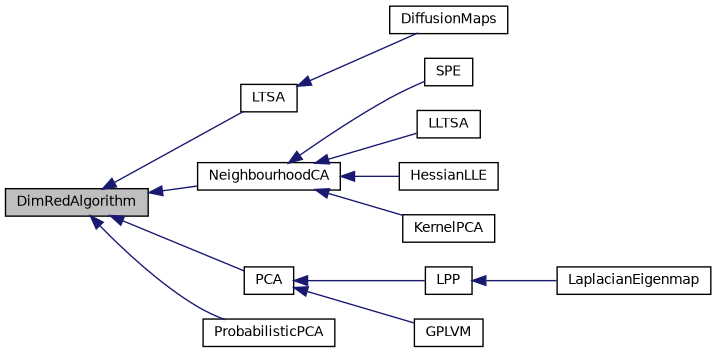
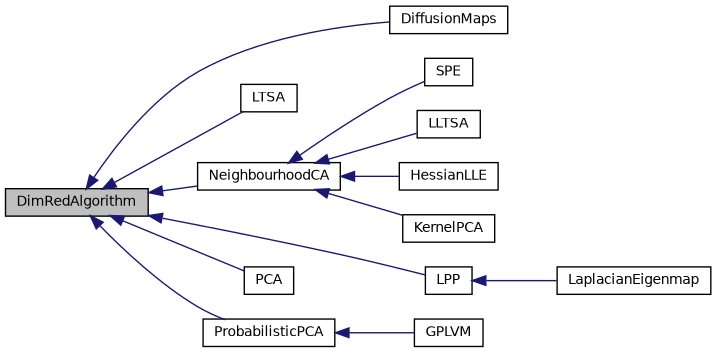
(364, 57) -> (220, 61)
(366, 281) -> (294, 245)
(361, 307) -> (382, 333)
